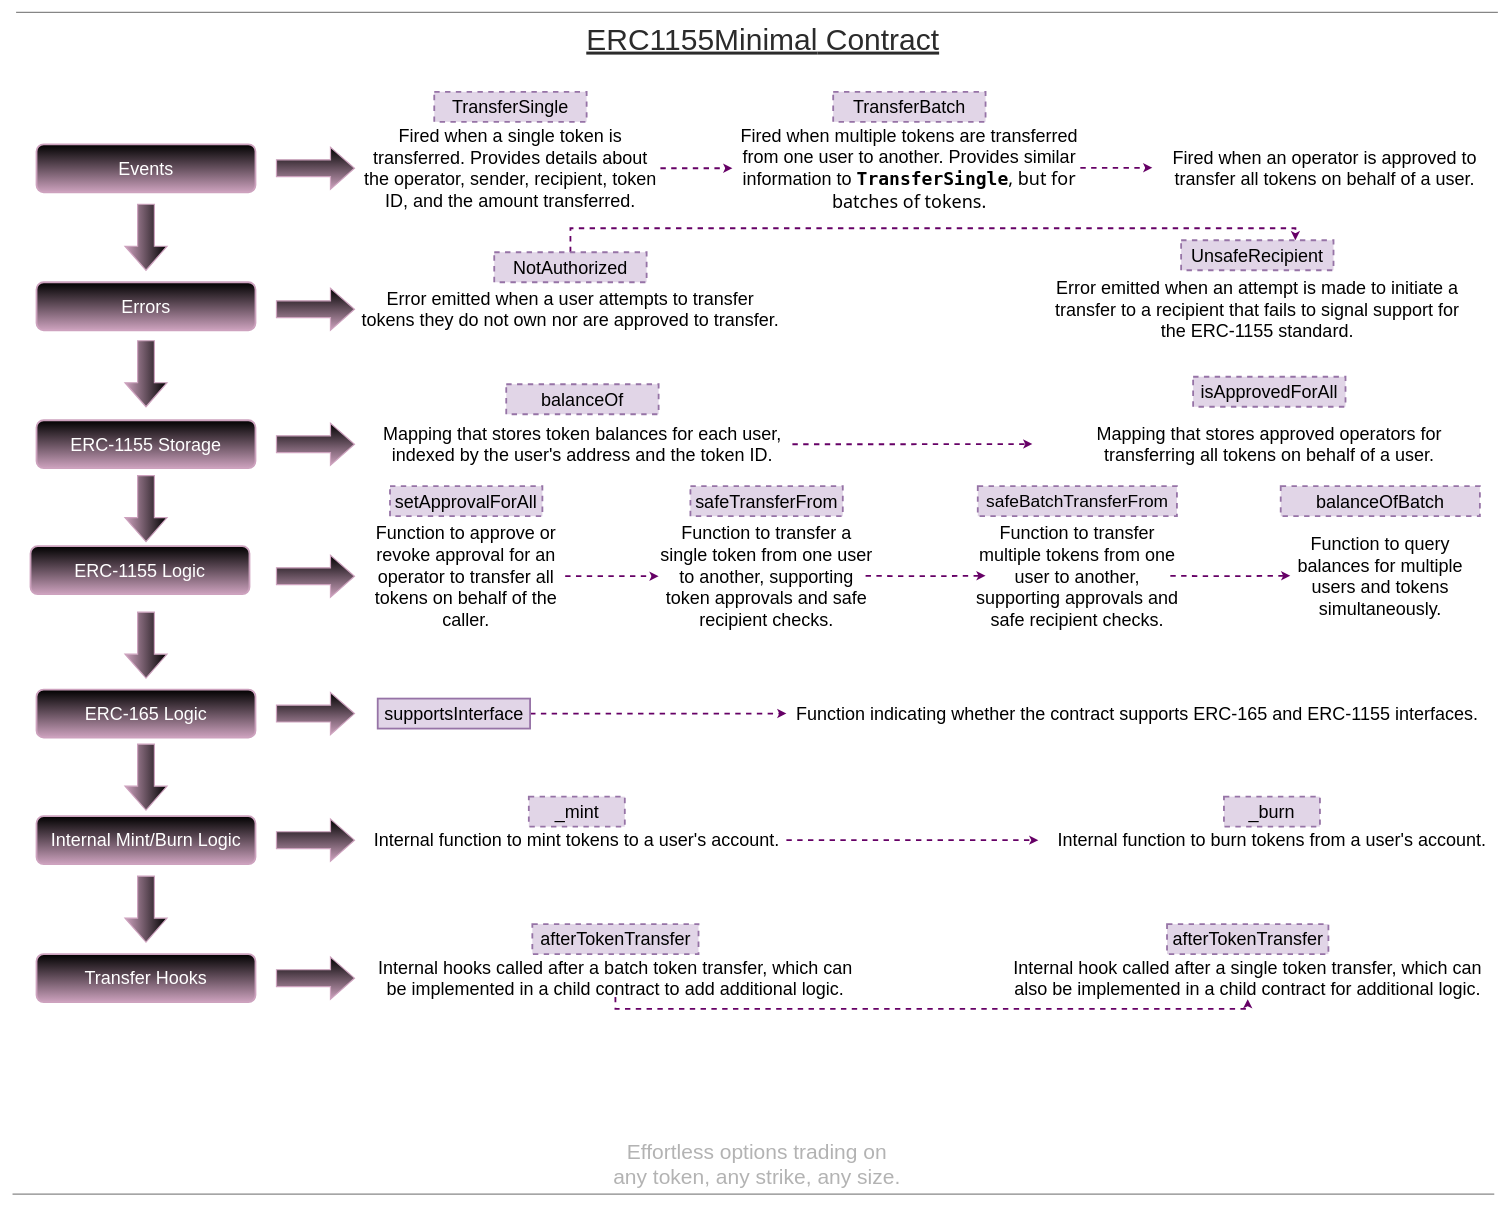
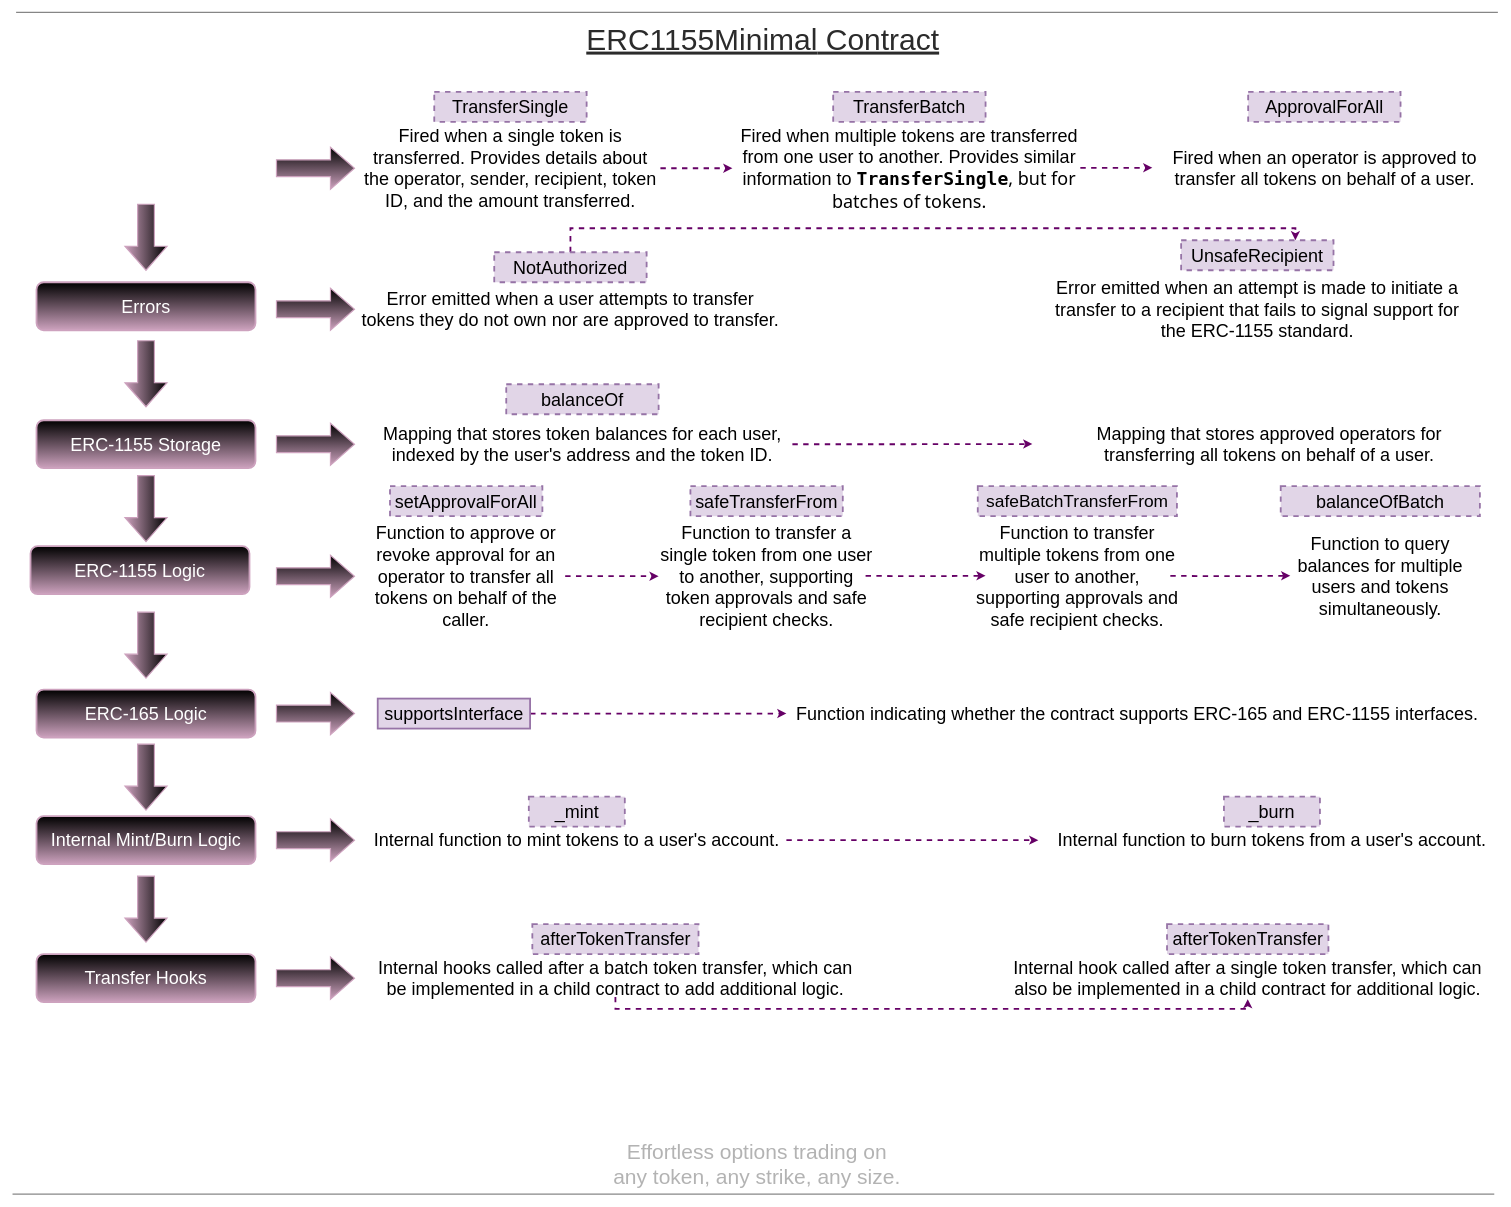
none -> (1324, 107)
(146, 168) -> none
(1269, 392) -> none
